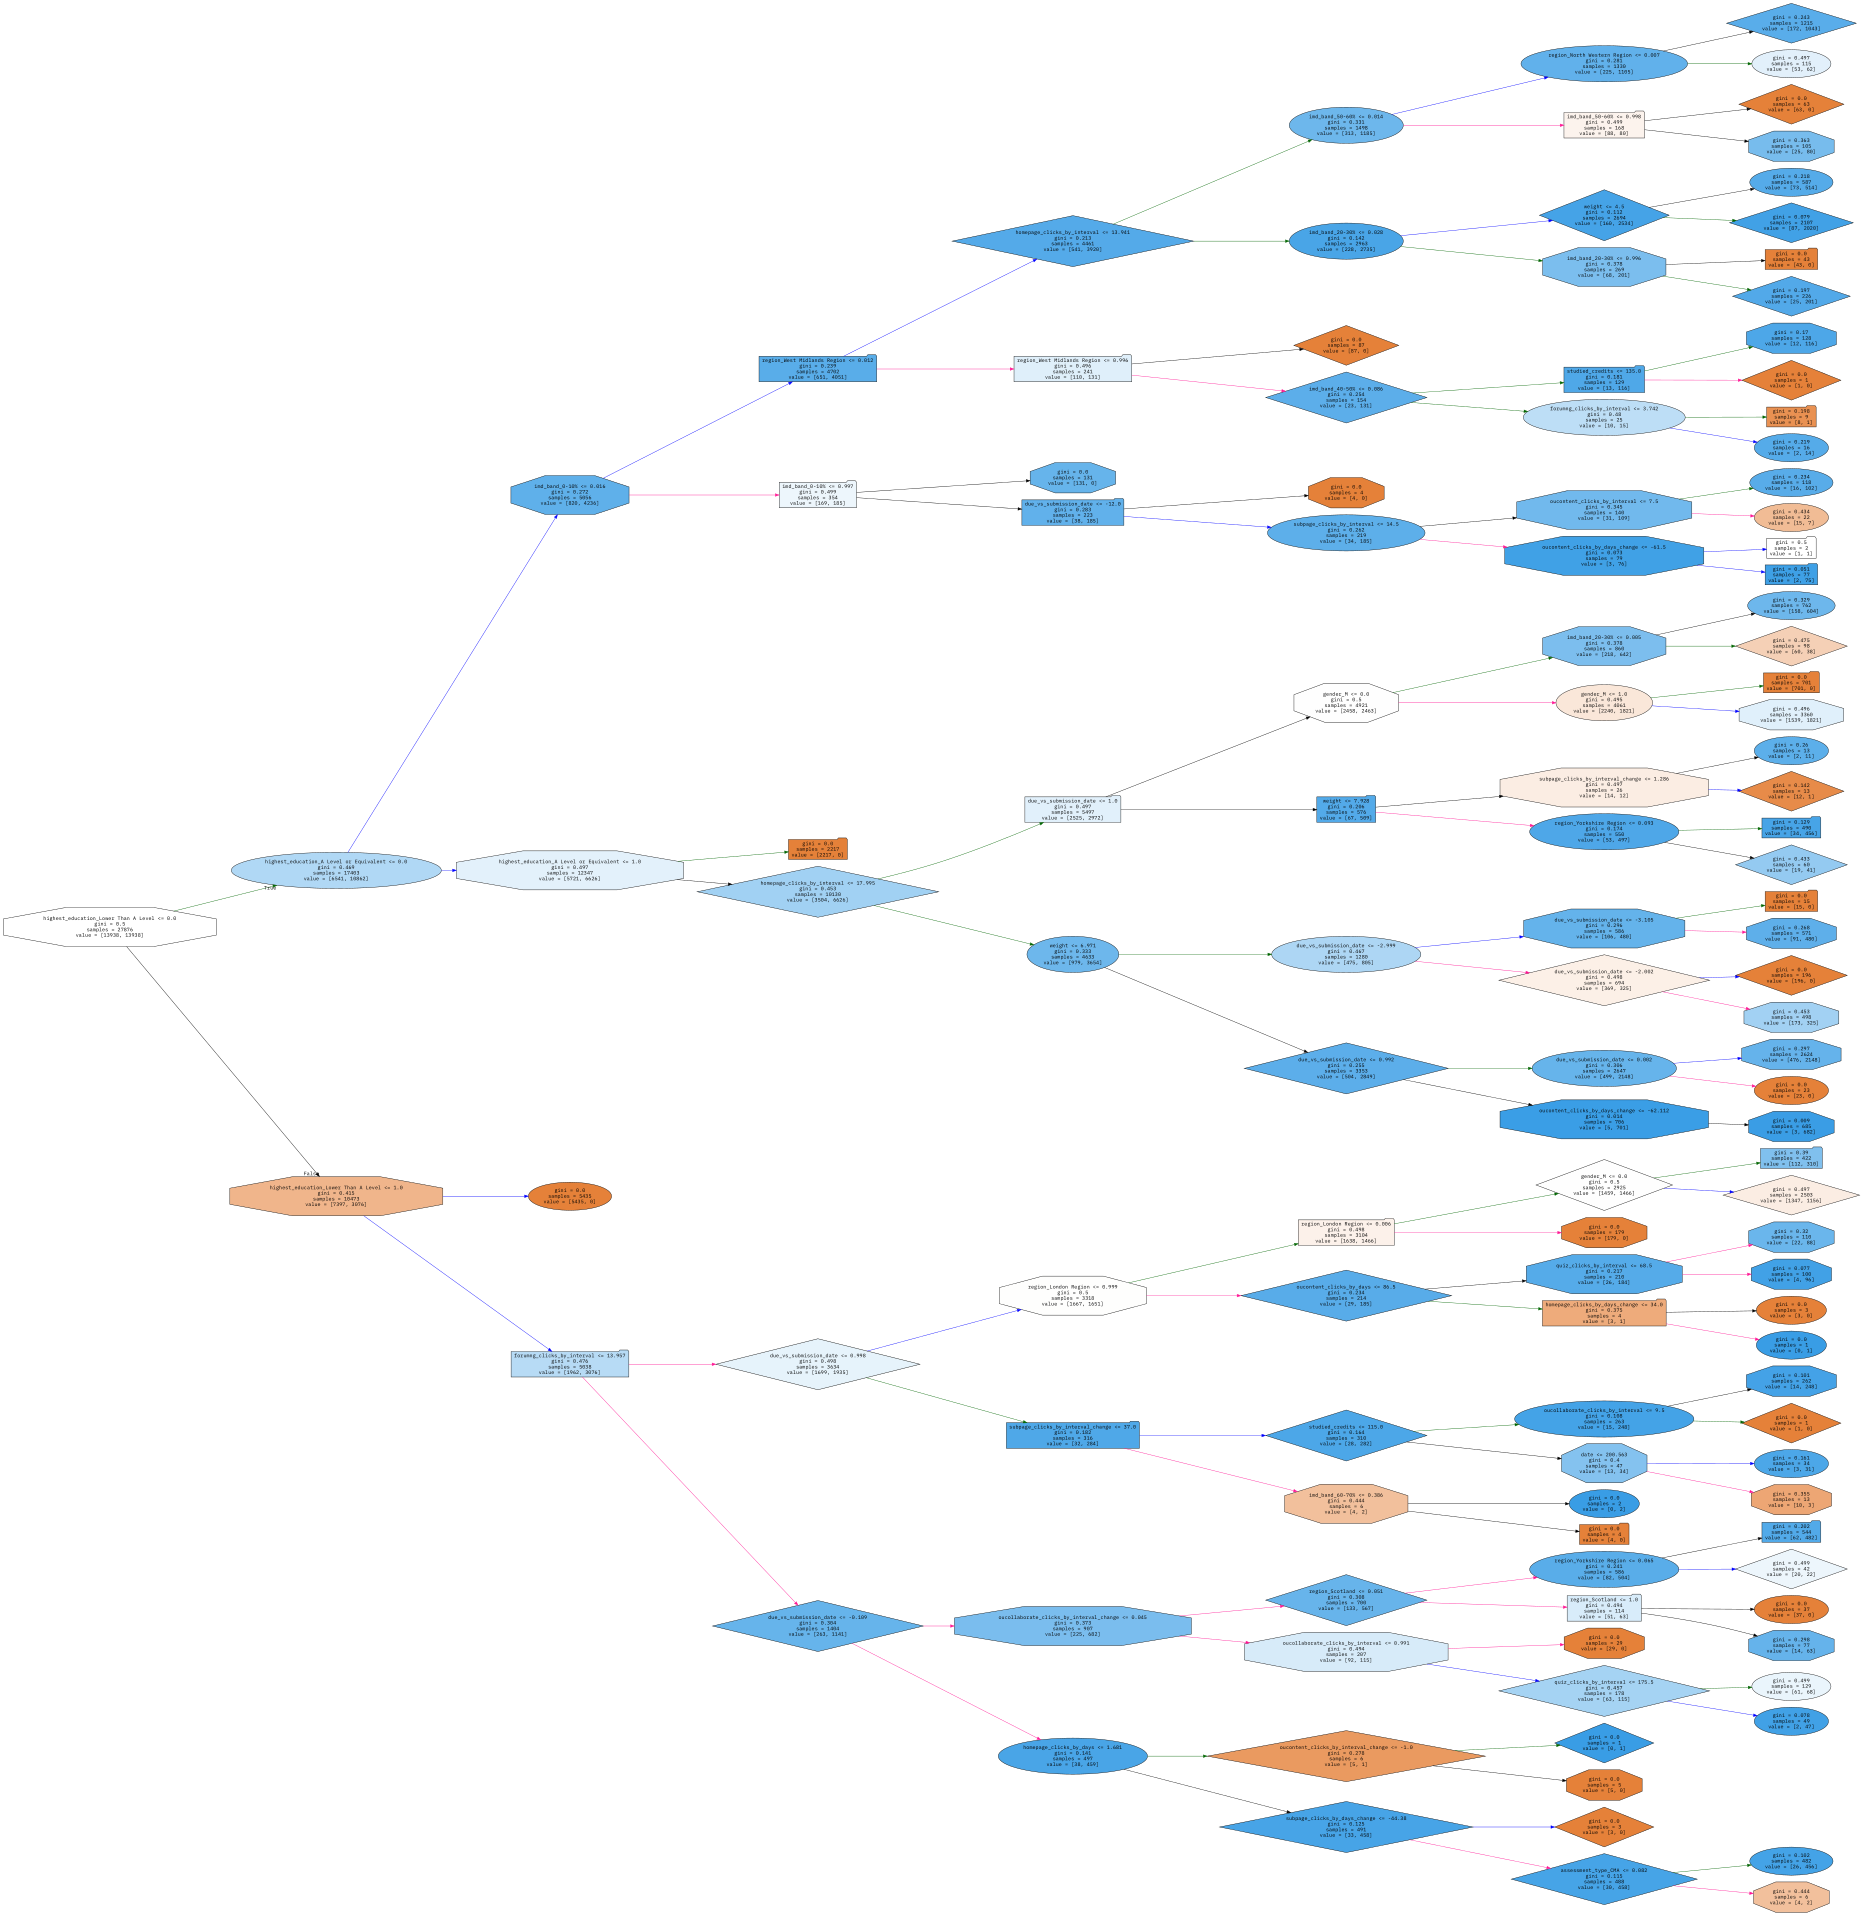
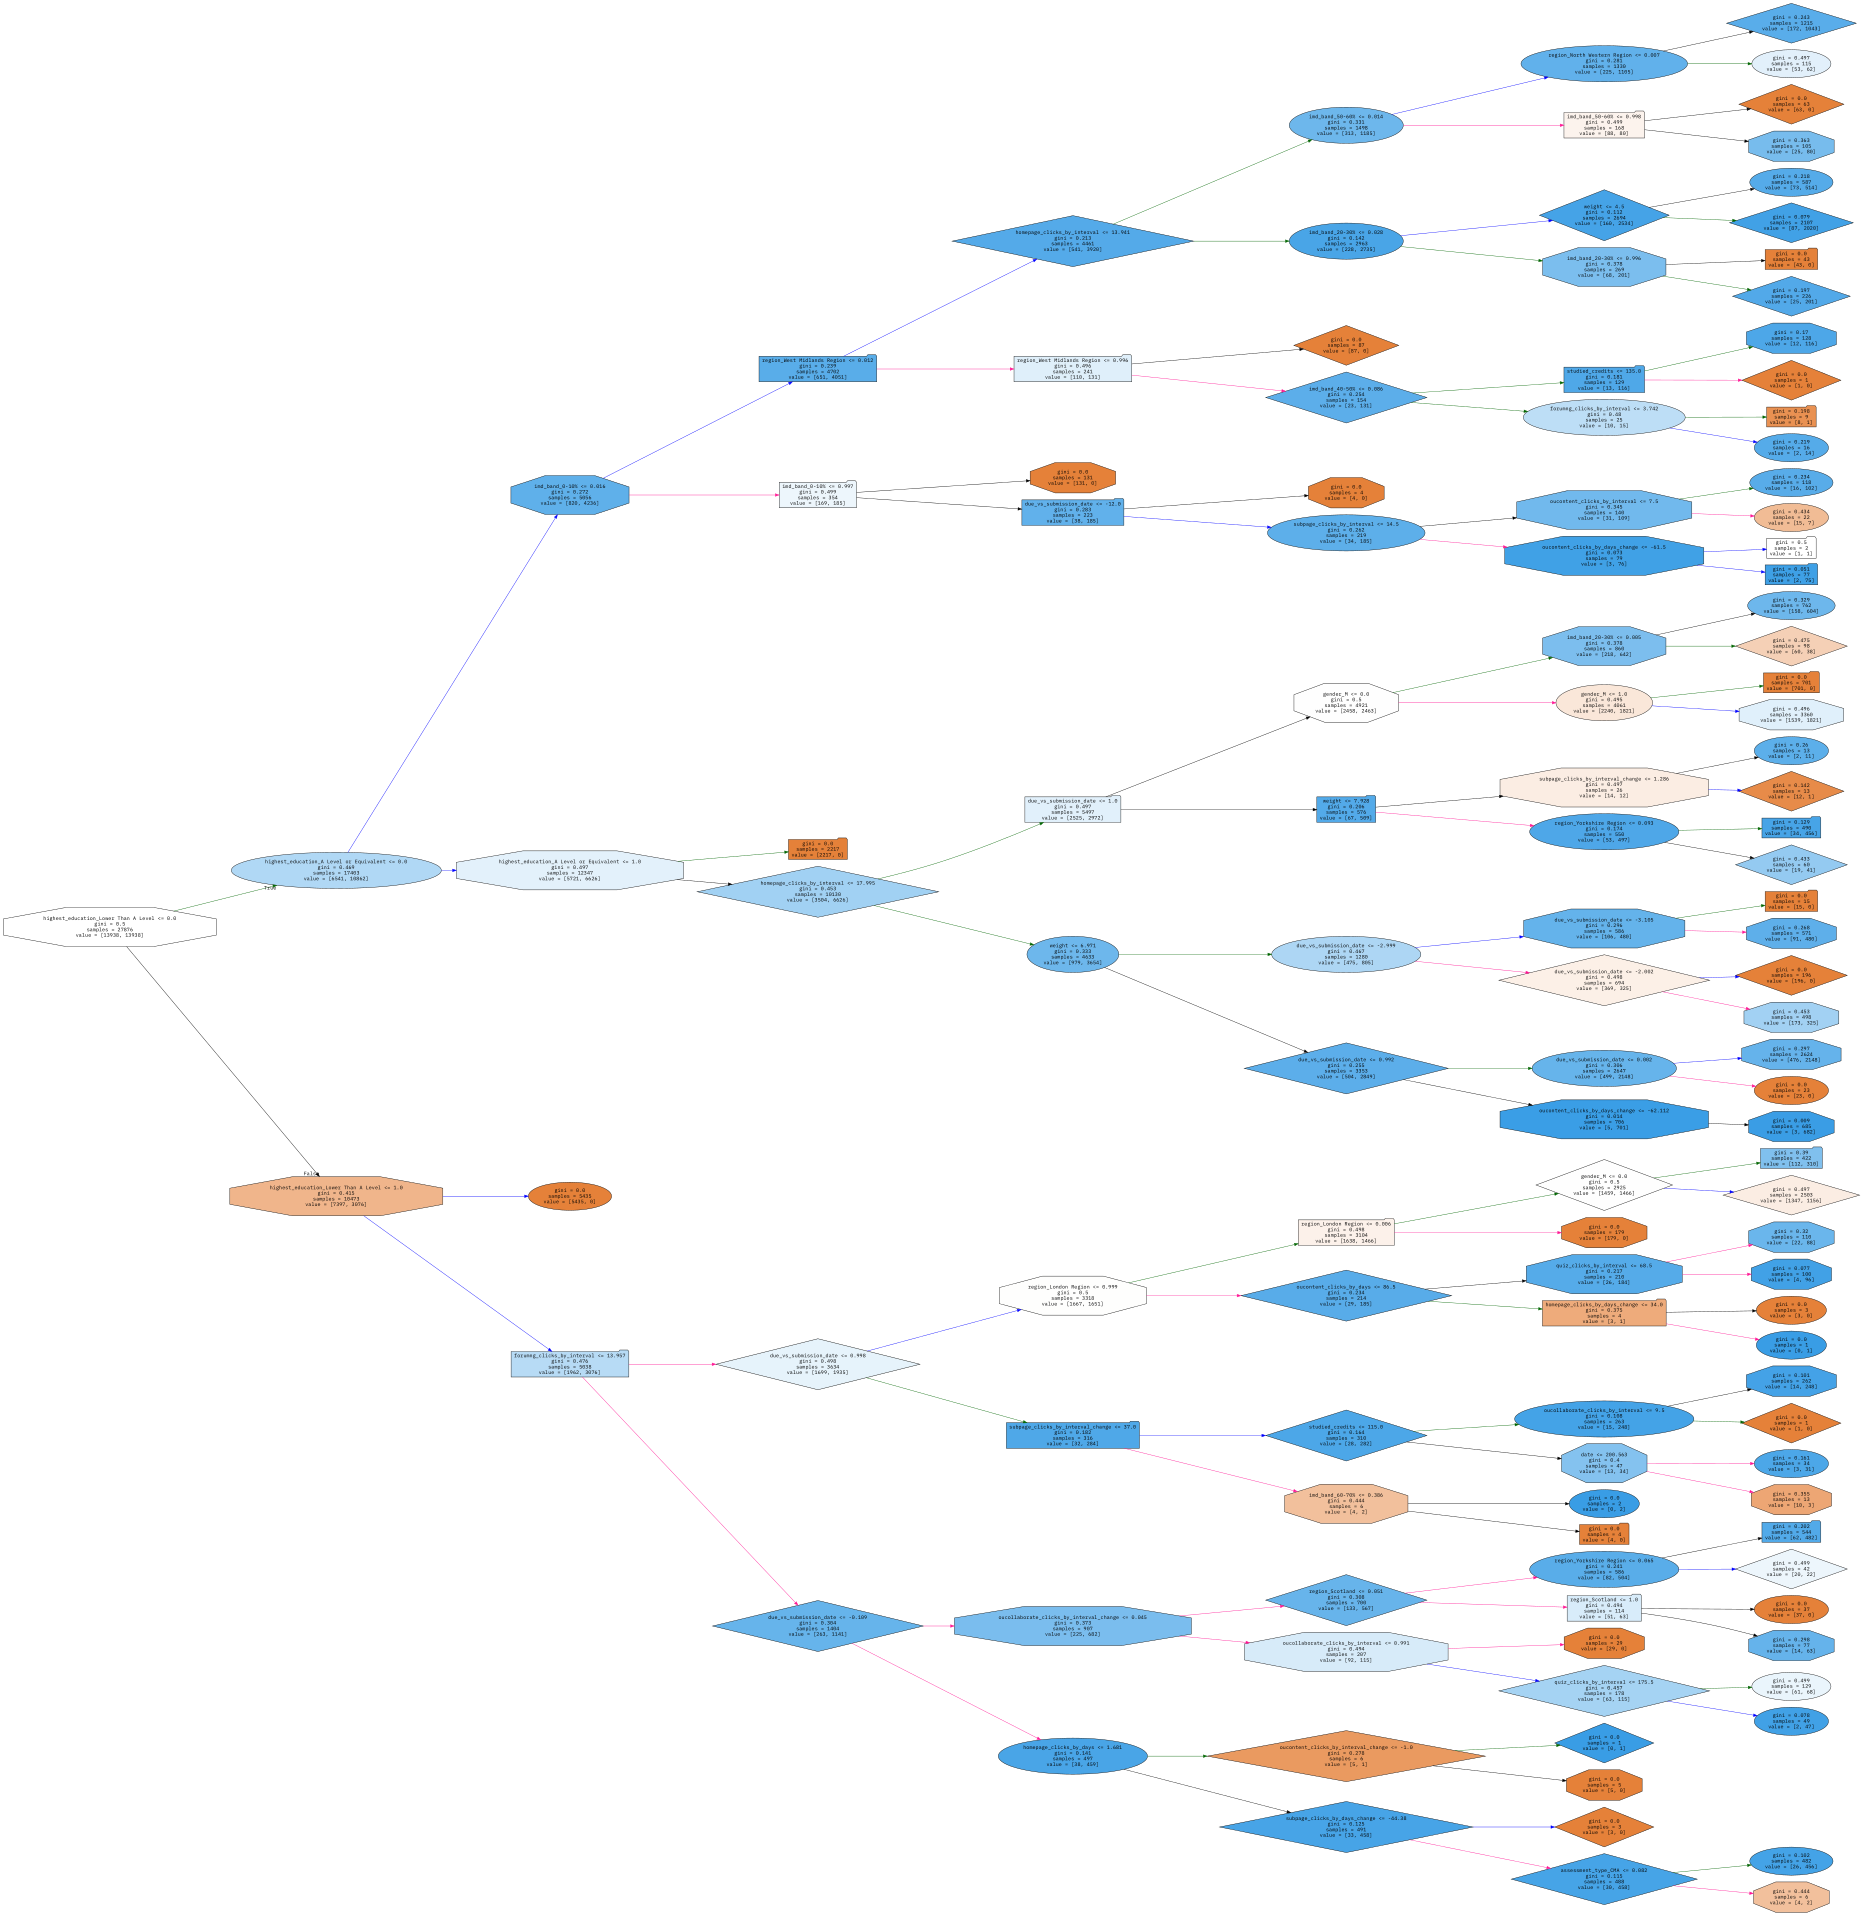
(1073, 478) -> (1073, 478)
(1699, 1463) -> (1699, 1463)
